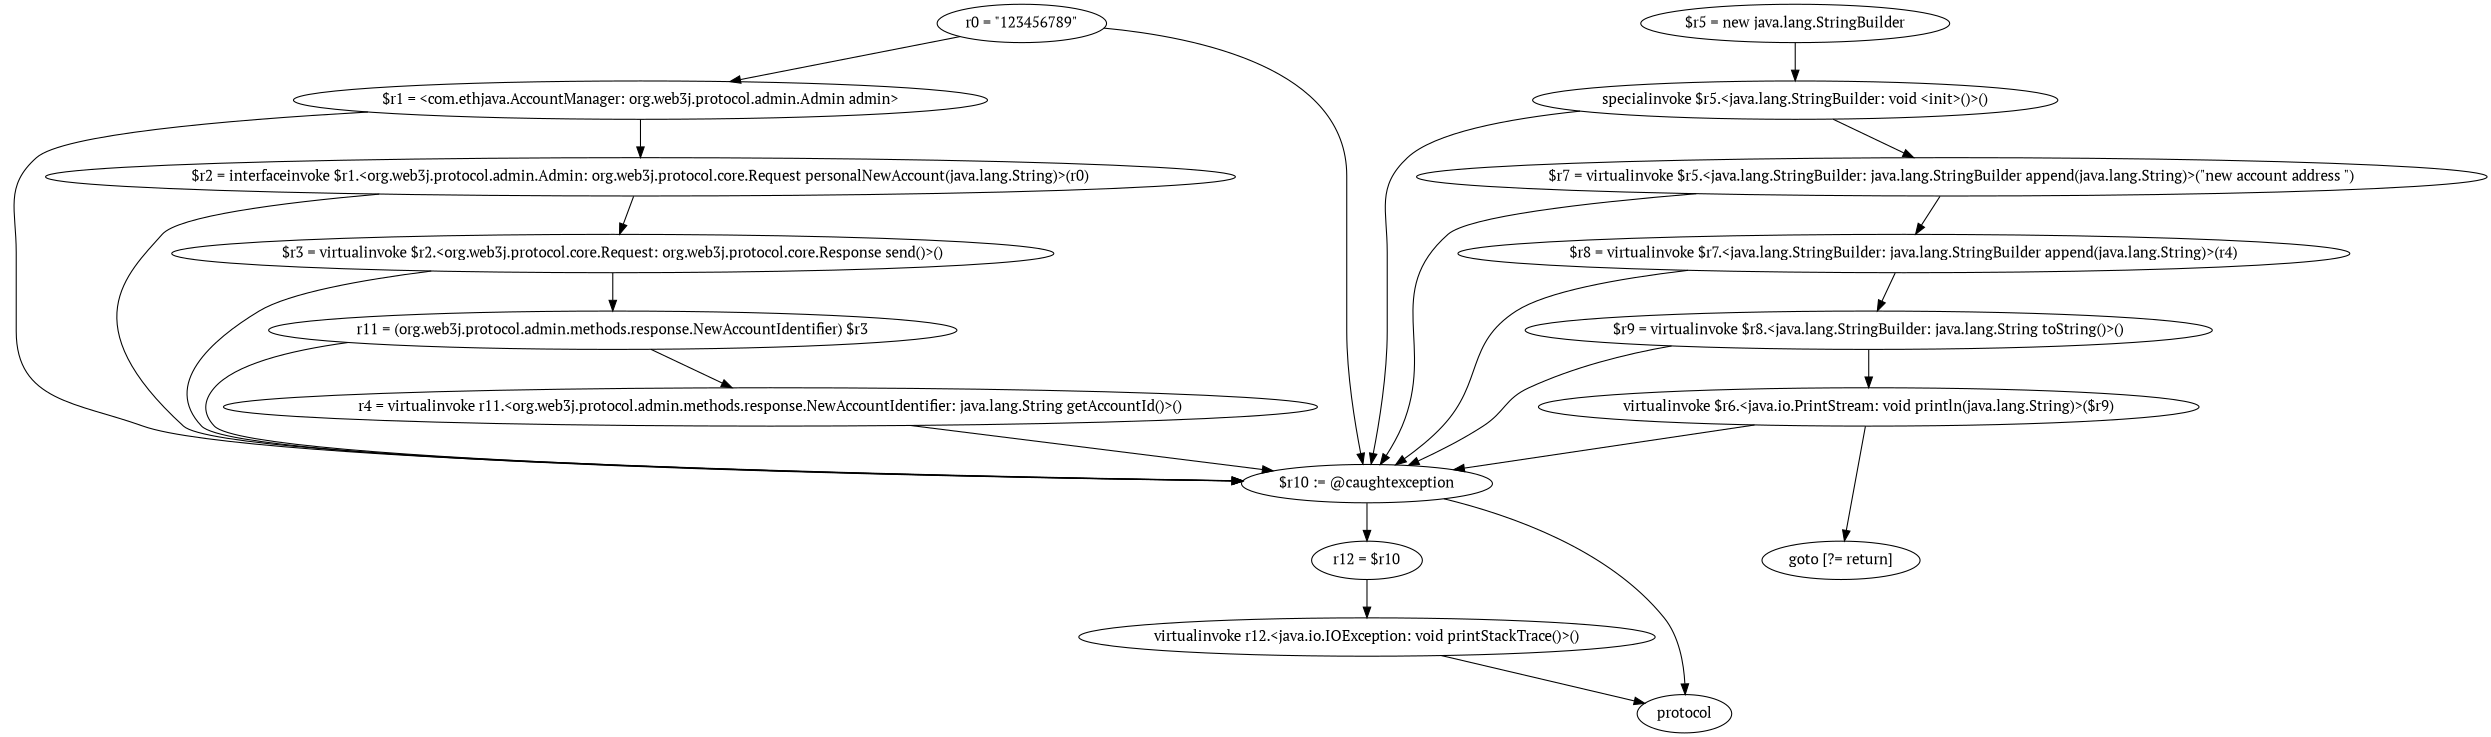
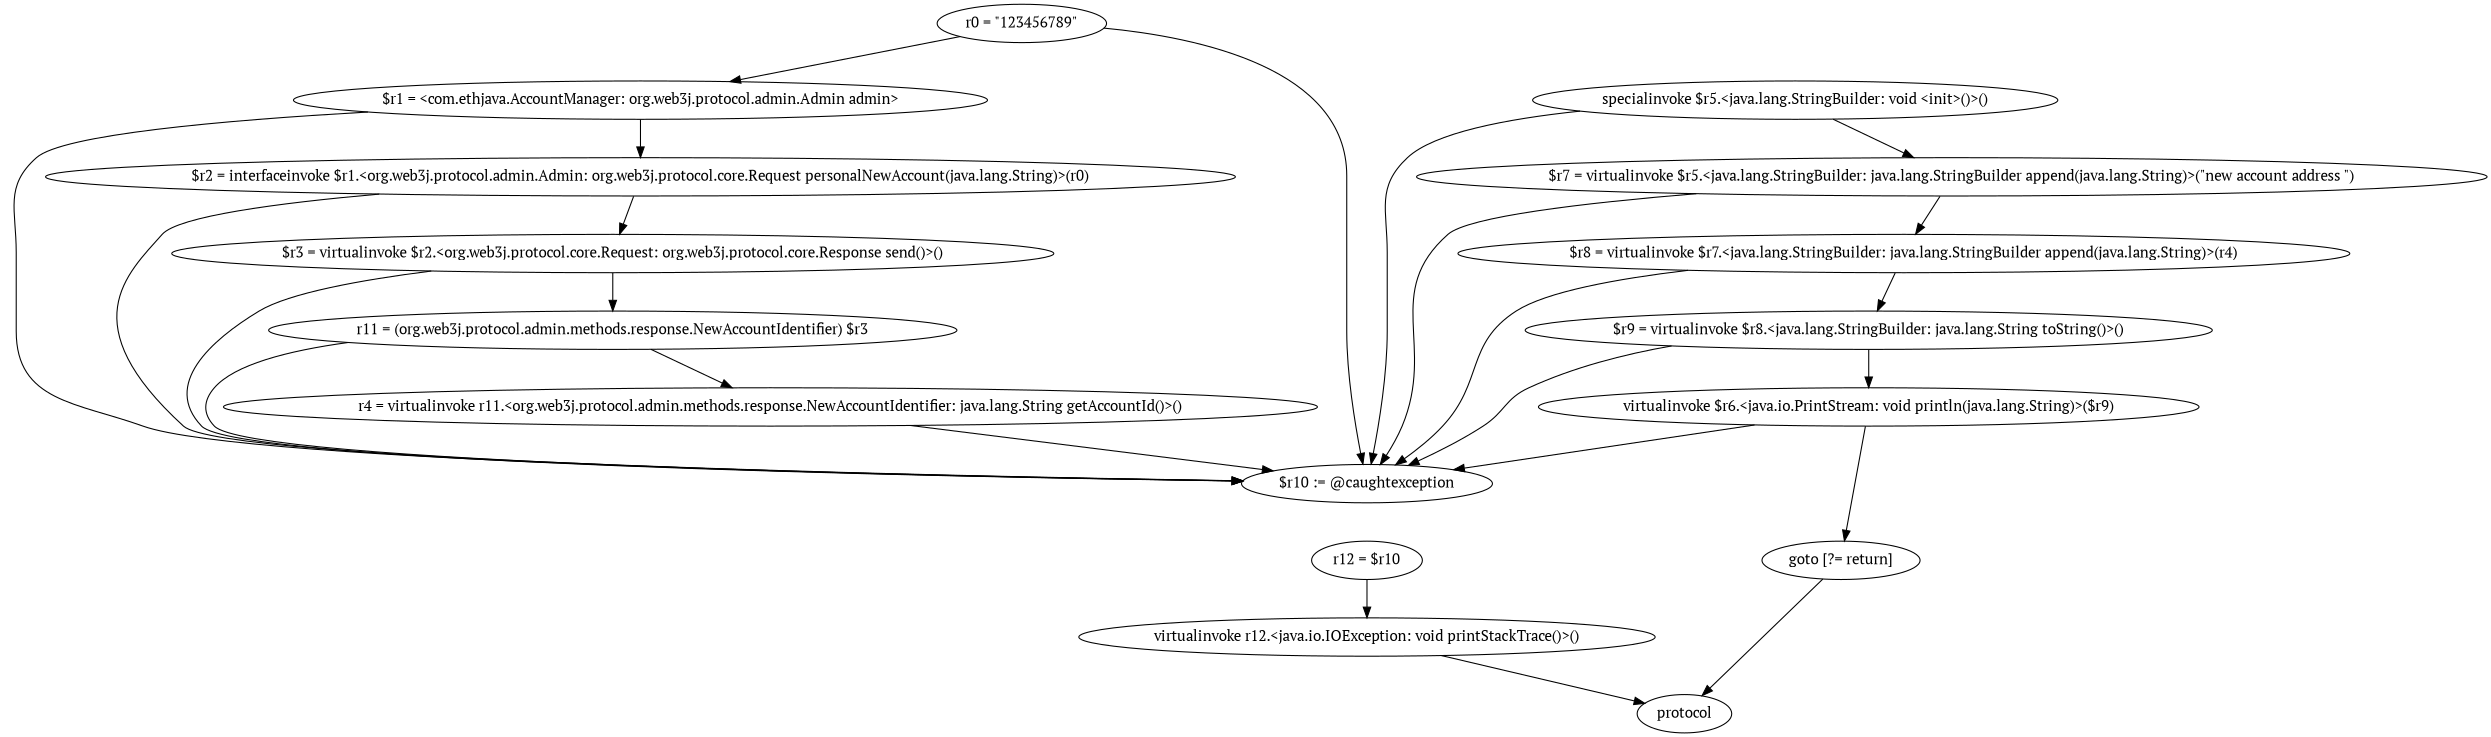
(1795, 23) -> none
(1367, 517) -> none
(1594, 558) -> (1766, 633)
